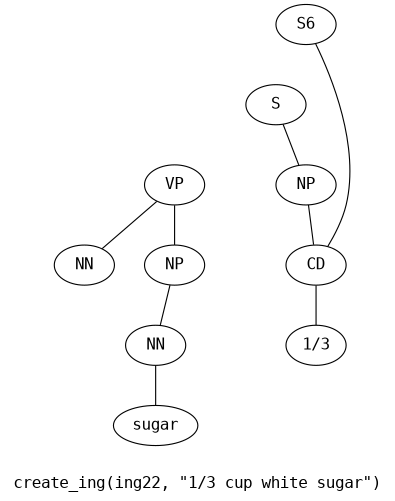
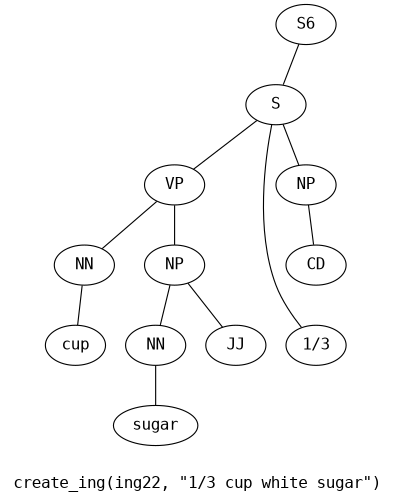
none -> (225, 145)
(348, 145) -> (291, 64)
(316, 305) -> (265, 230)
none -> (75, 345)
none -> (236, 345)
